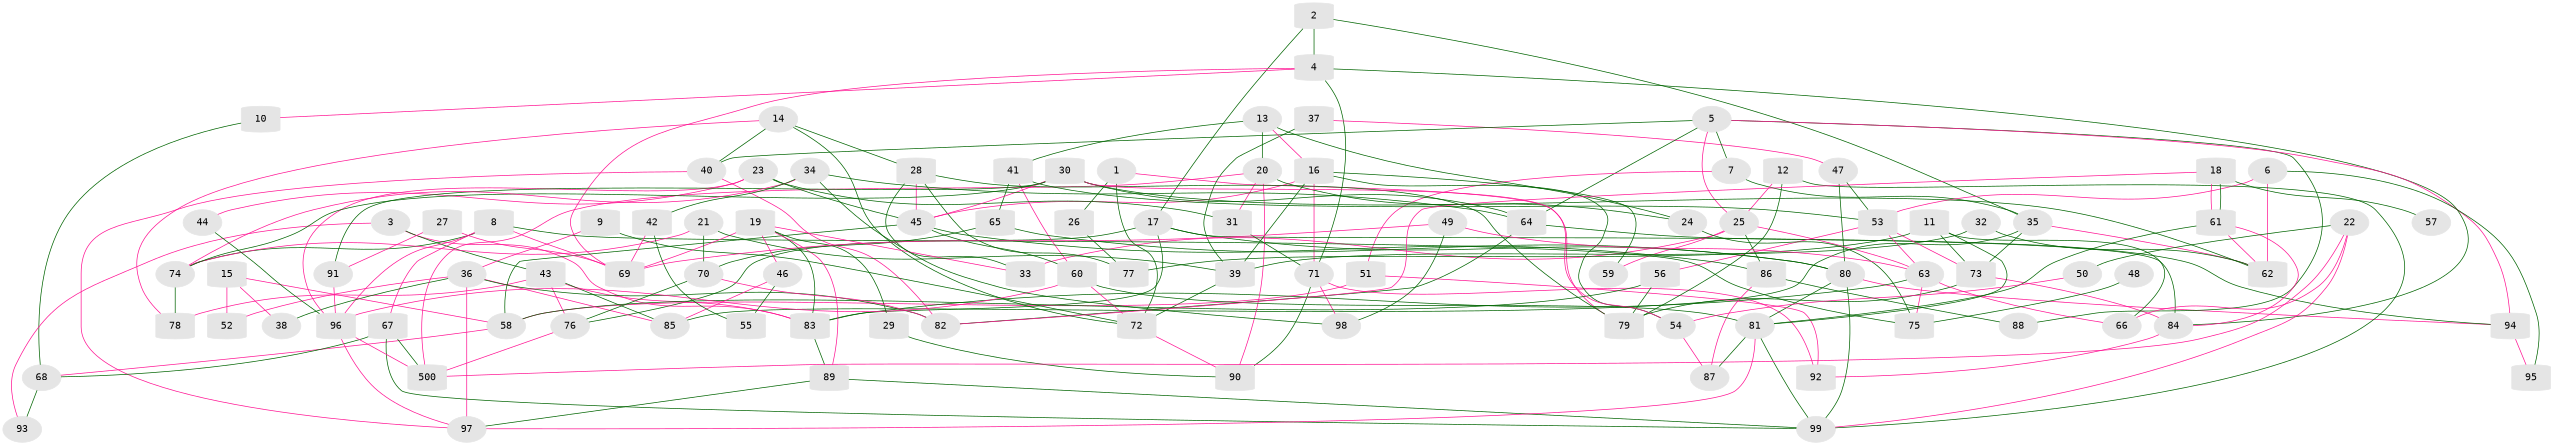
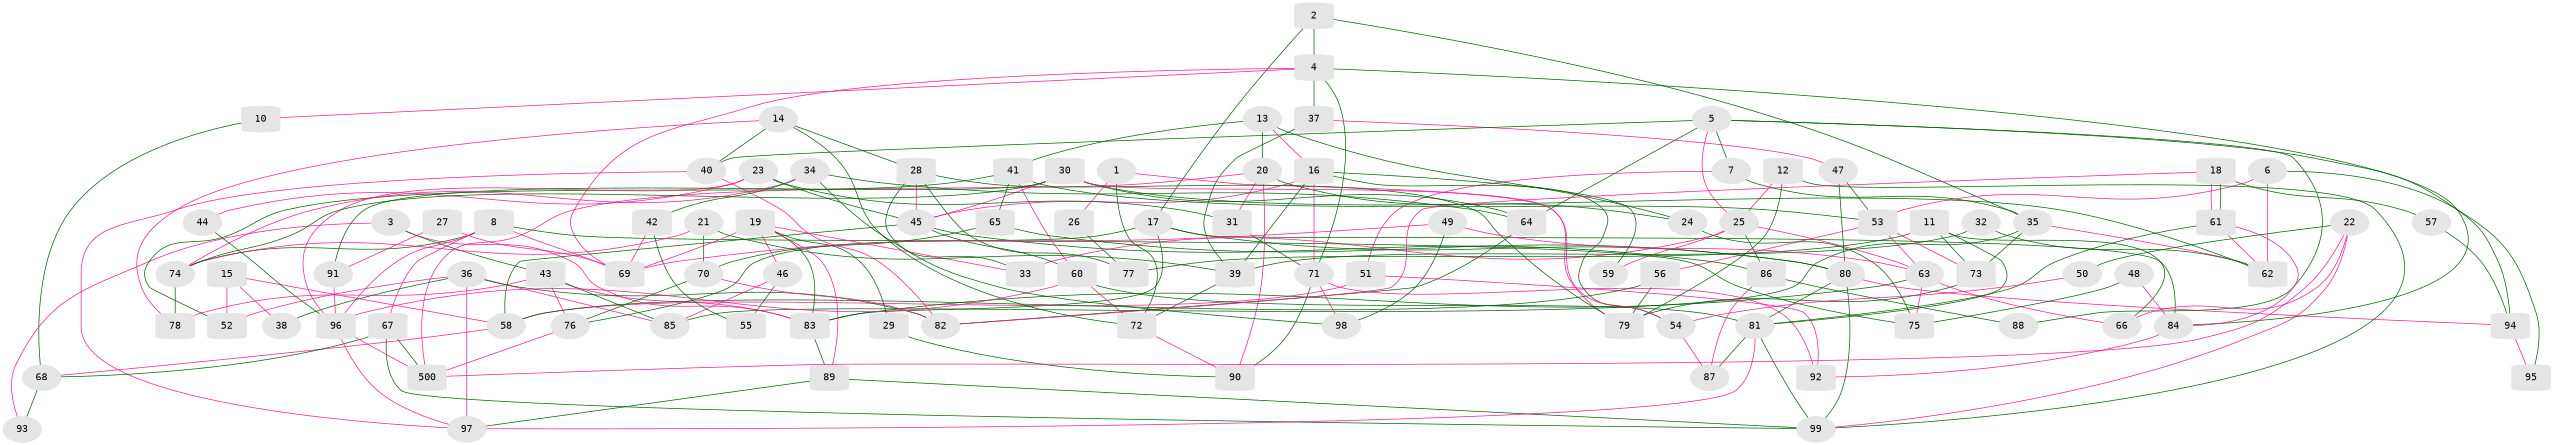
none -> (1314, 93)
(2160, 141) -> (2160, 141)
(1096, 196) -> (1096, 196)
none -> (305, 207)
(600, 223) -> none
(2166, 258) -> (2484, 266)
(2070, 292) -> (2156, 302)
